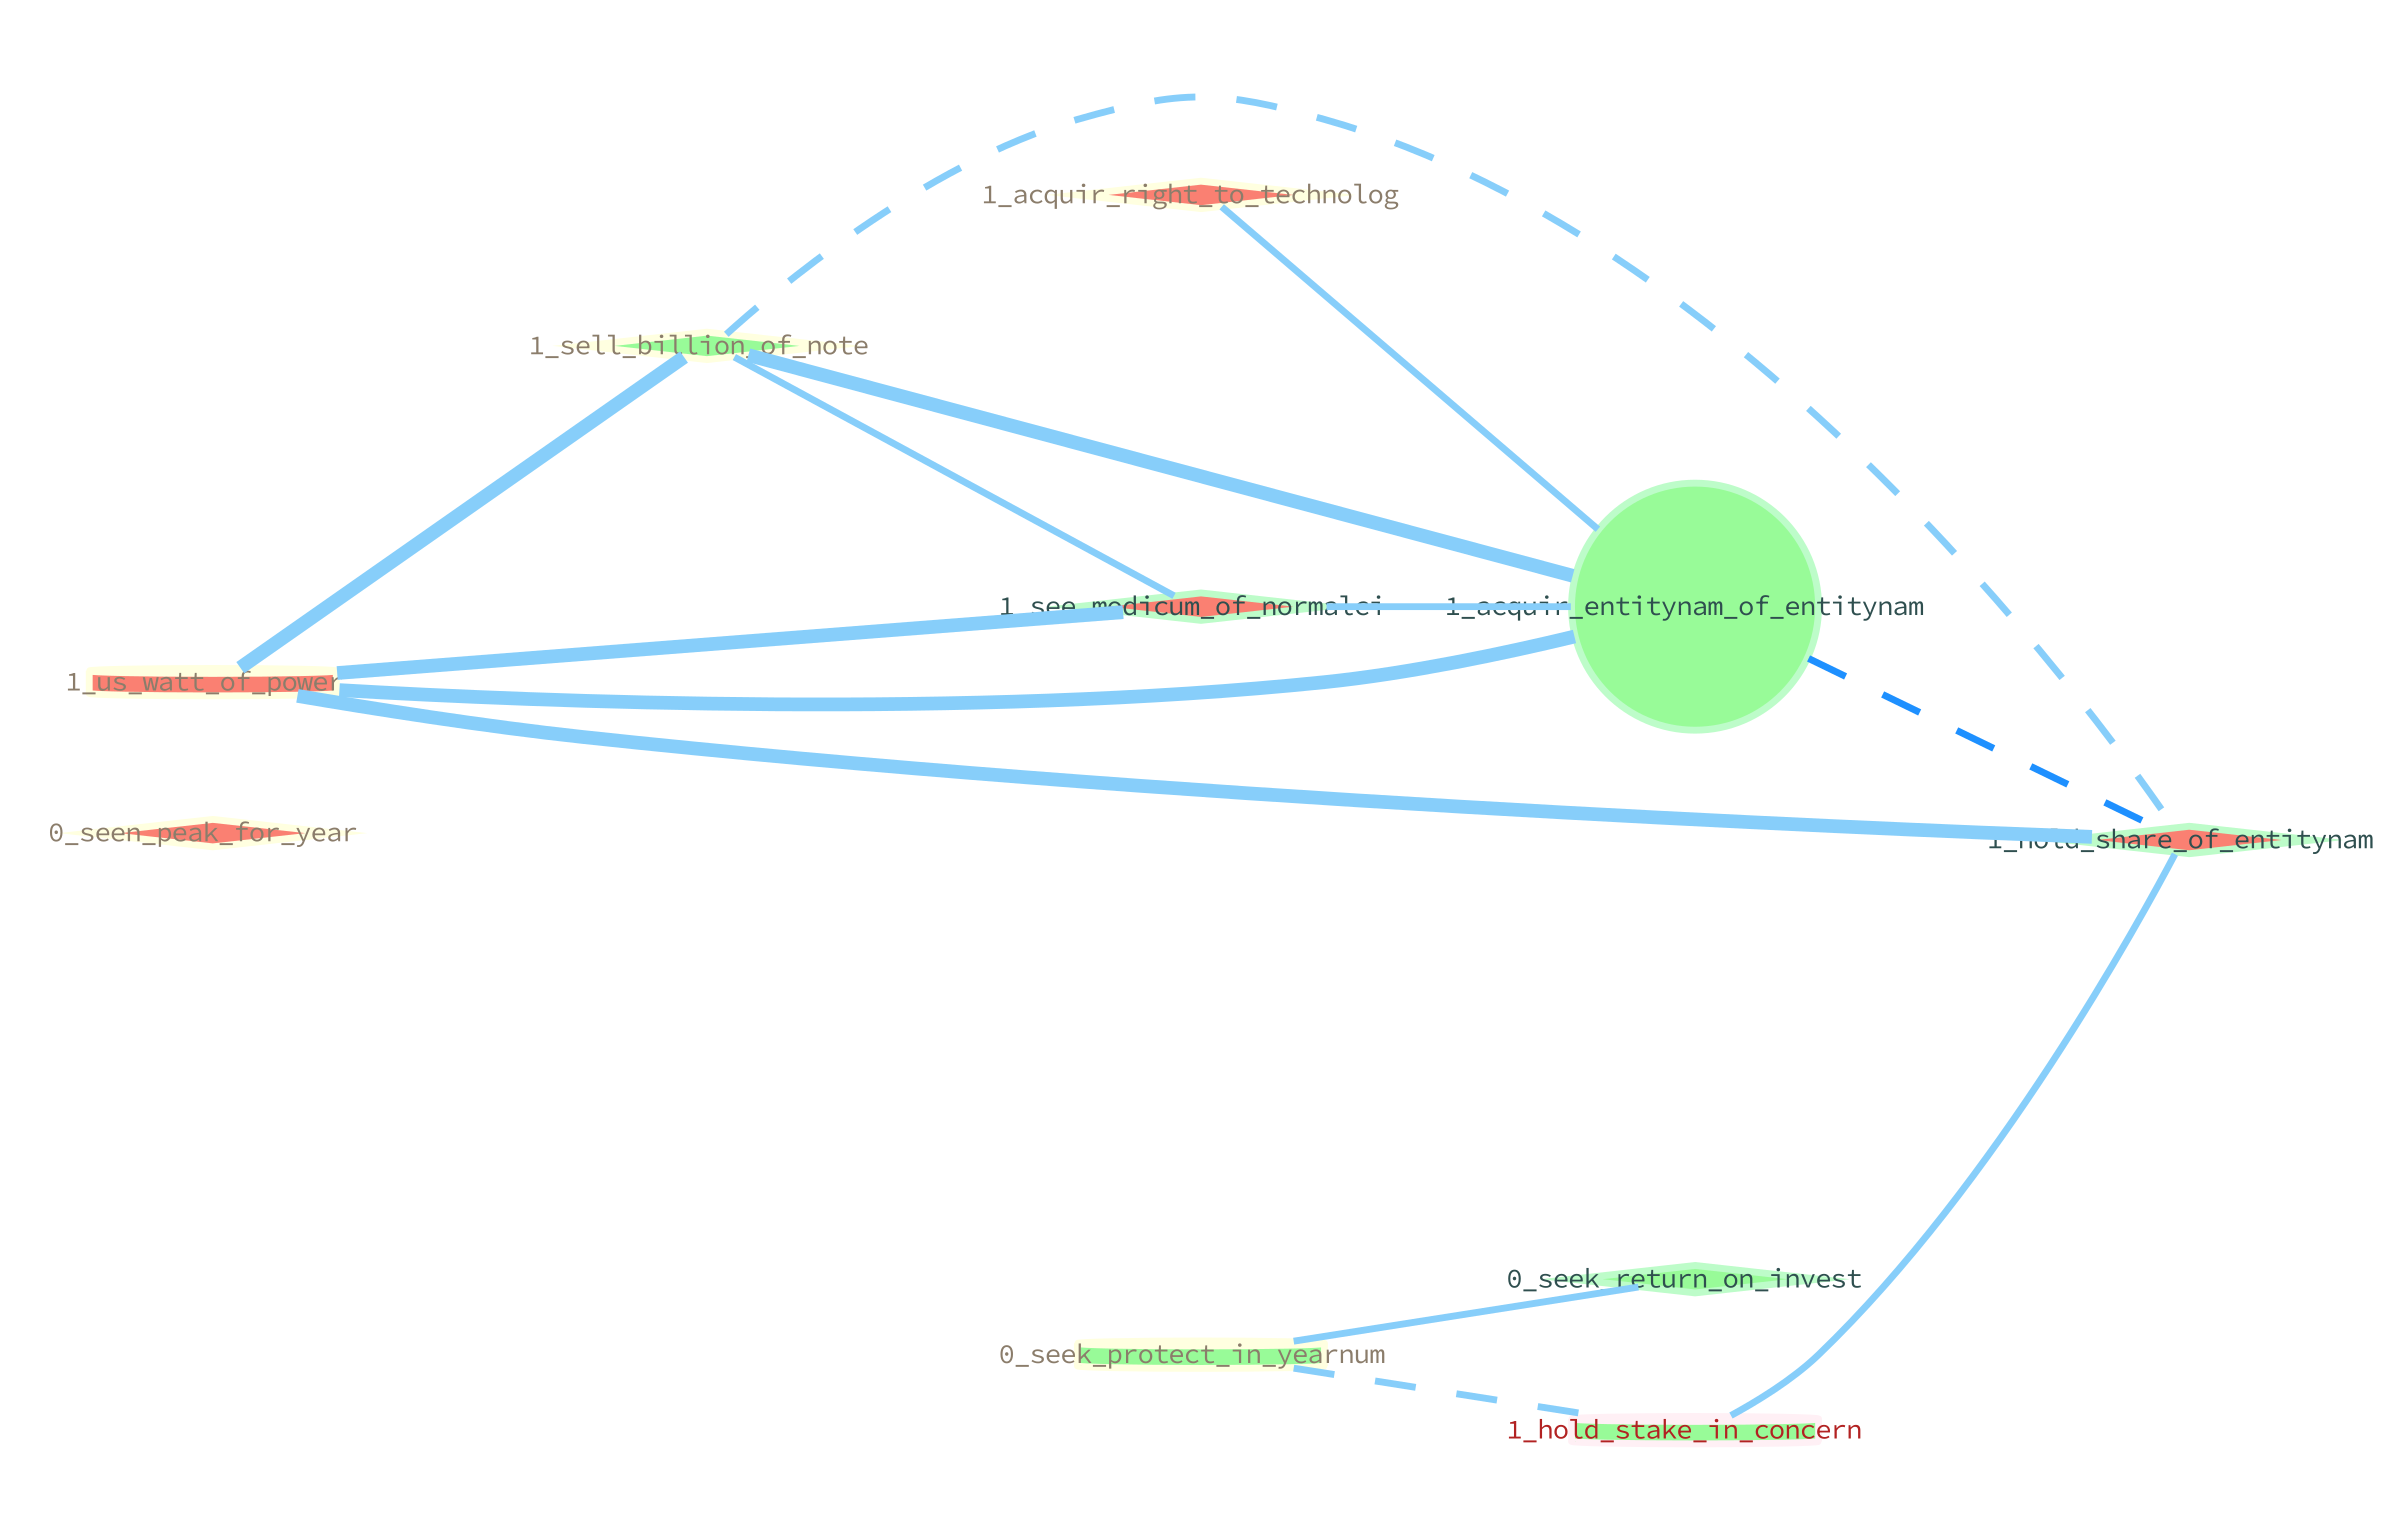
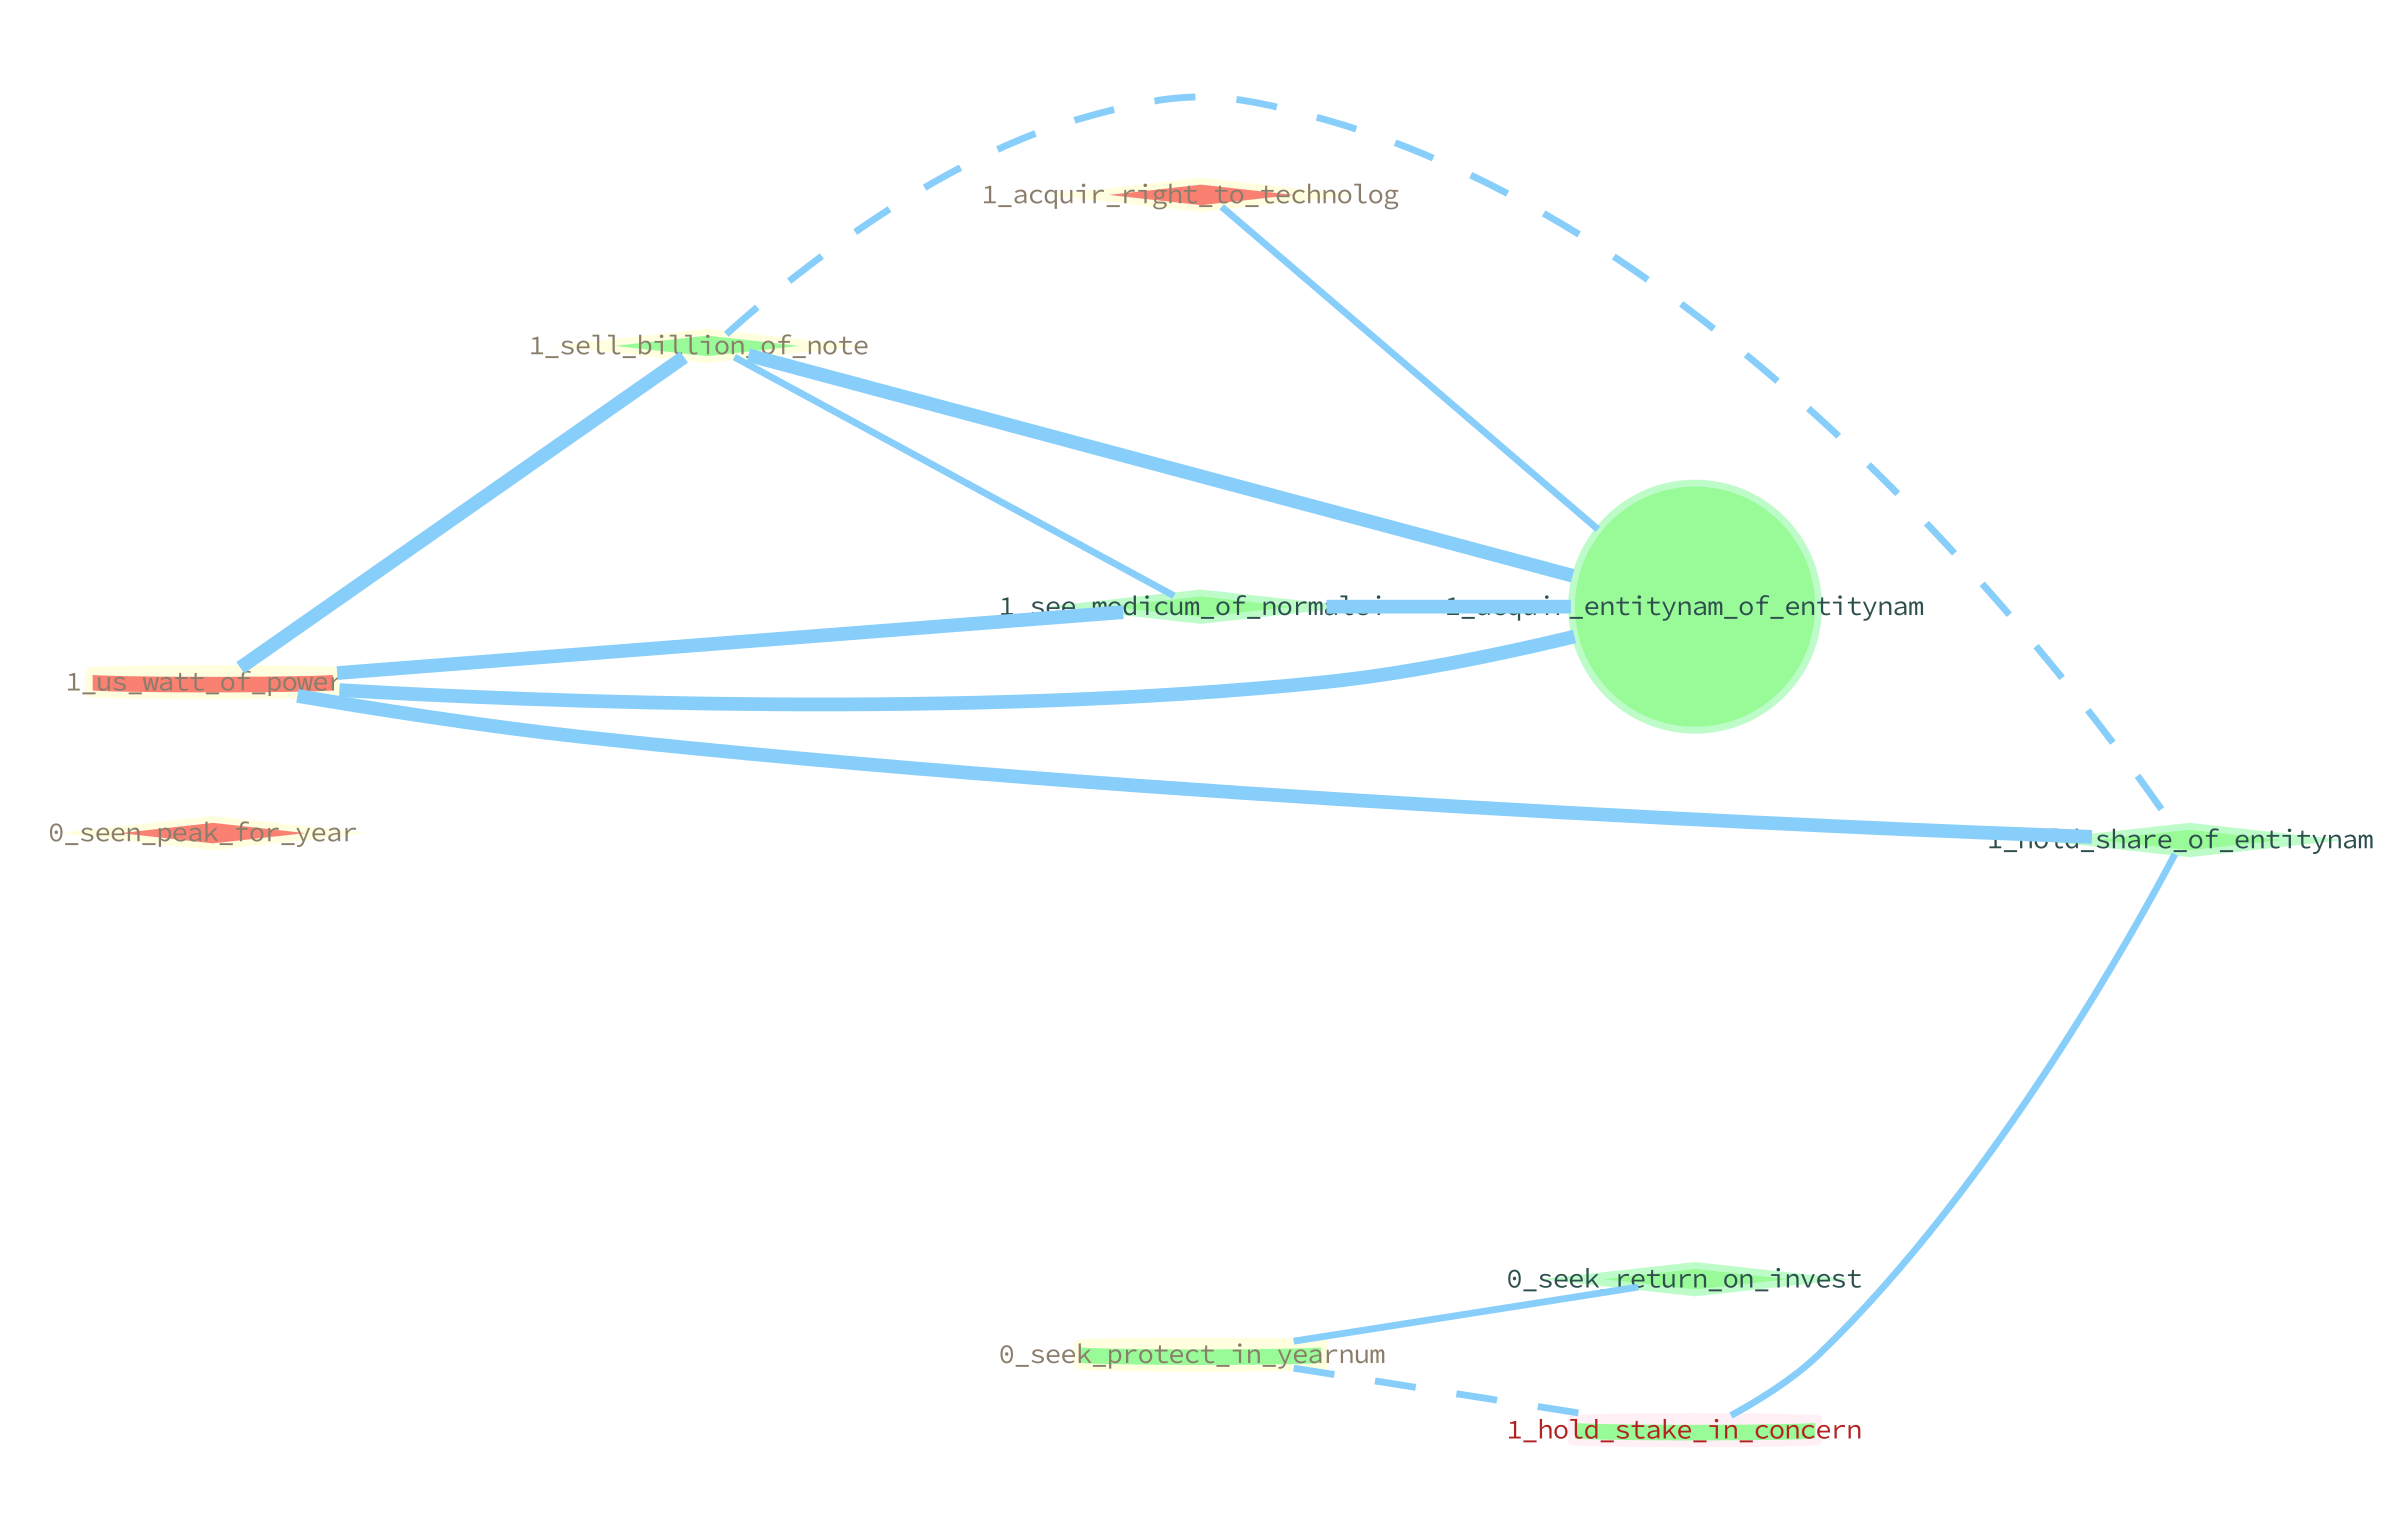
(1201, 607) -> (1201, 607)
(1449, 607) -> (1449, 607)
(1984, 744) -> none
(2189, 840) -> (2189, 840)
